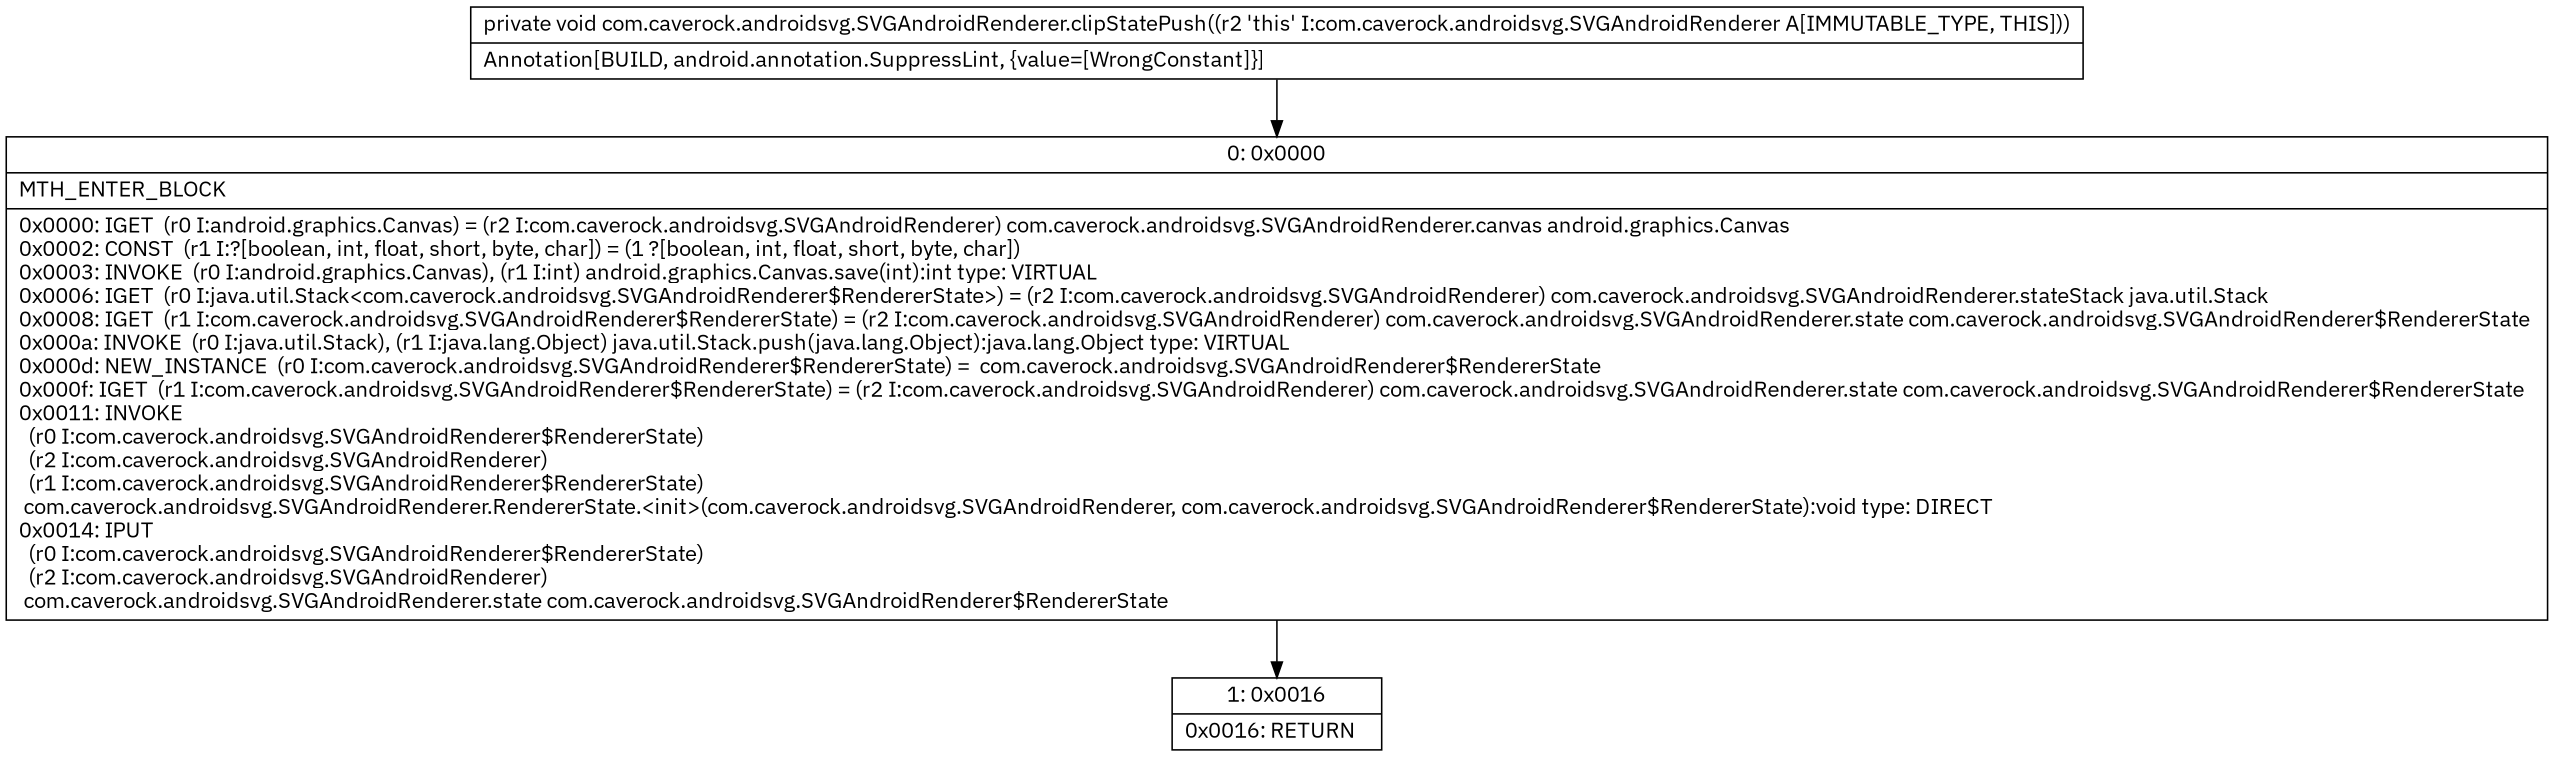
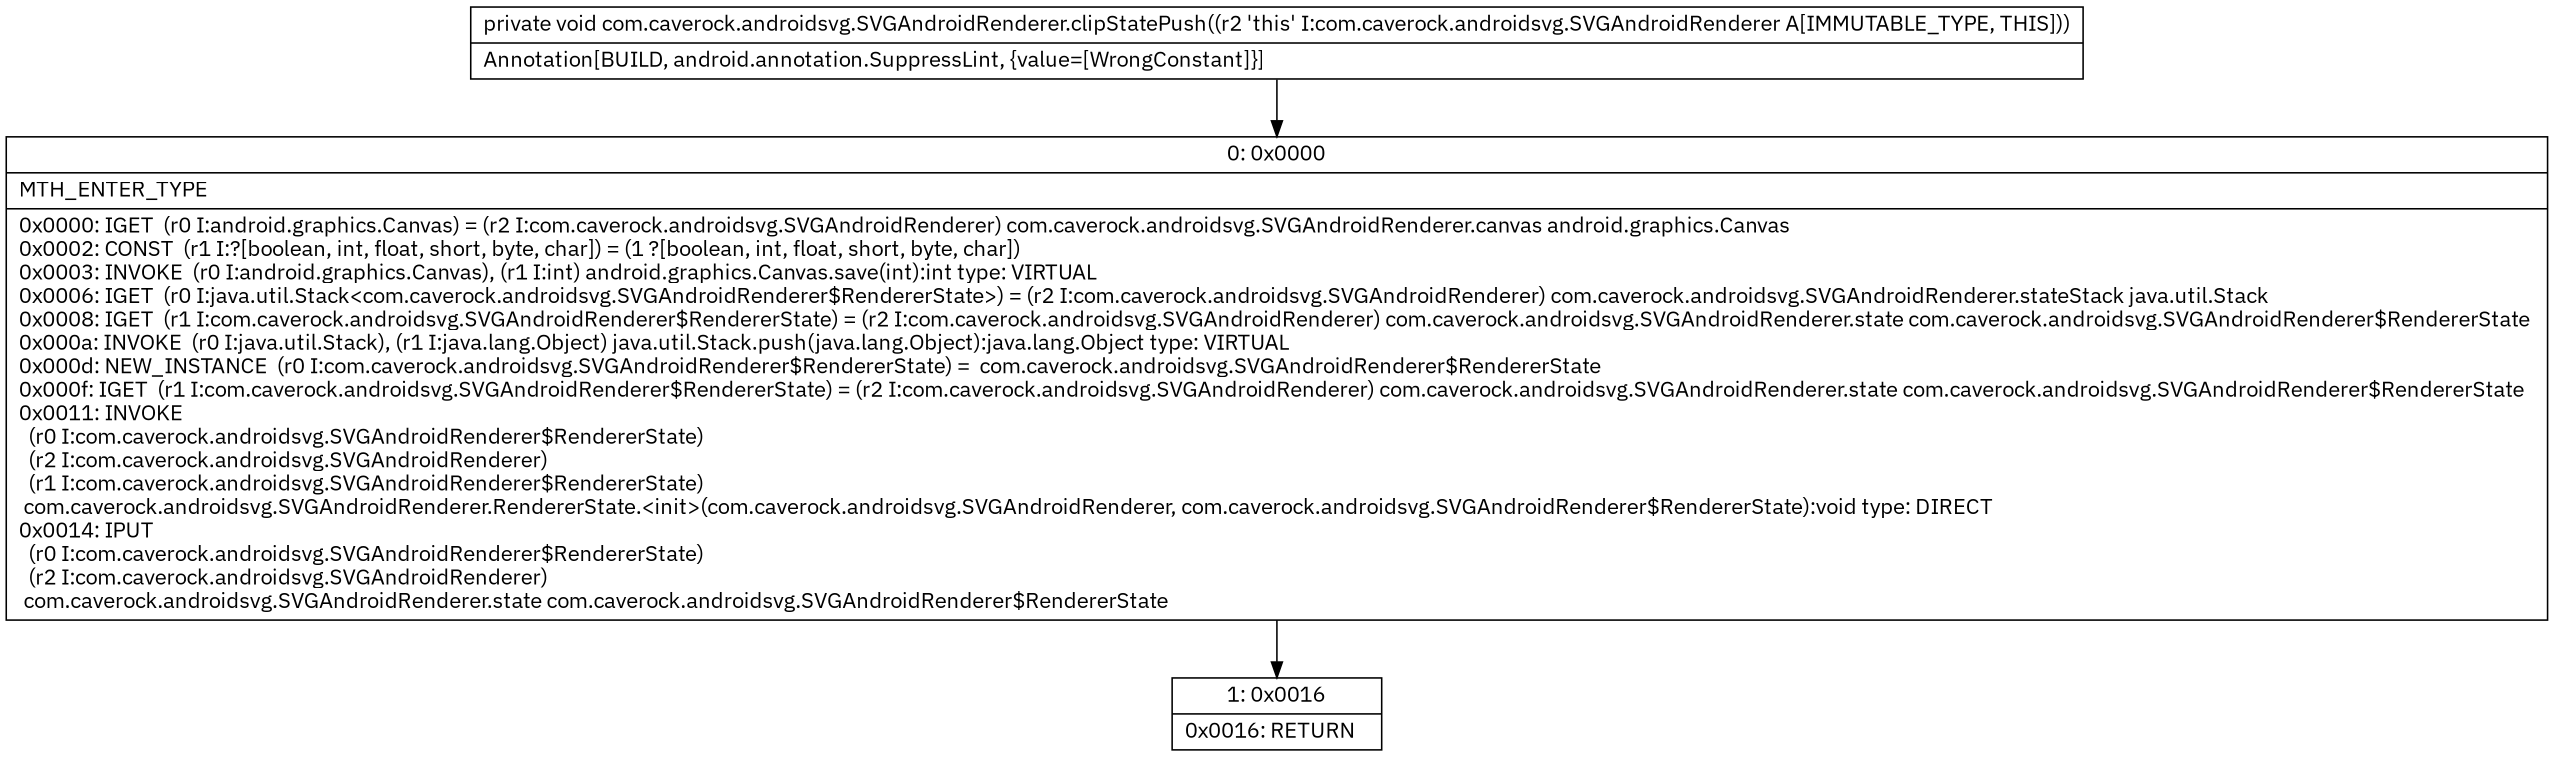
(123, 190) -> (113, 190)
